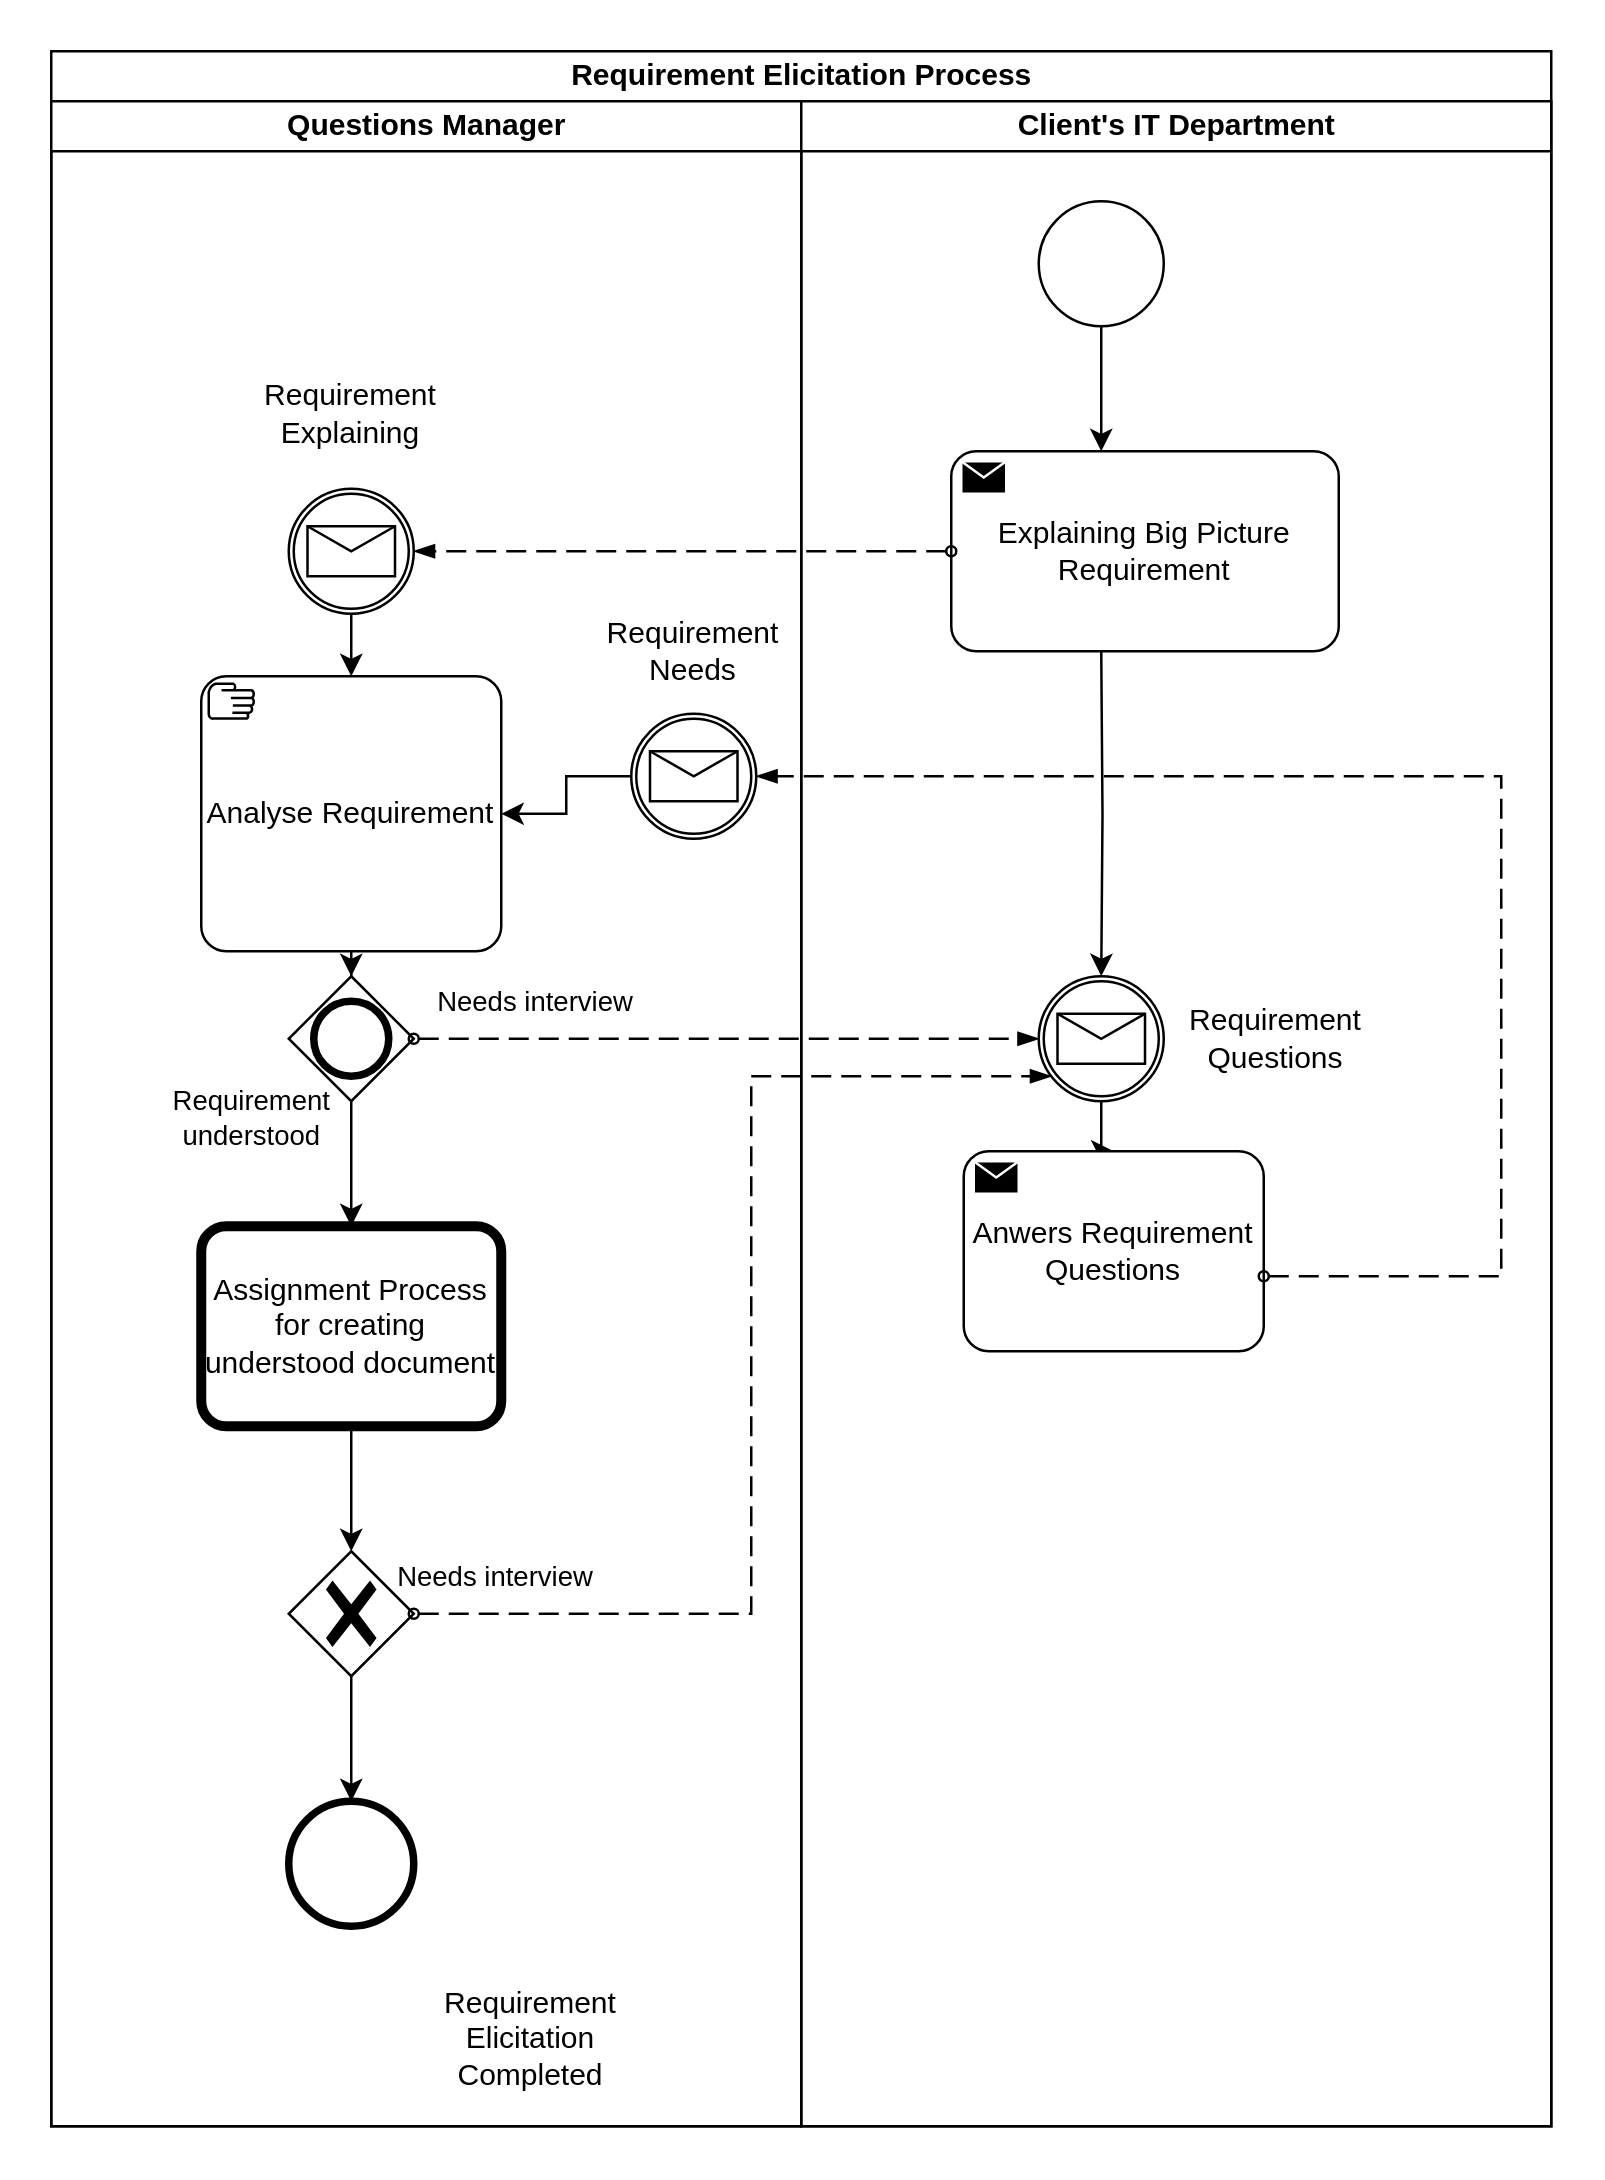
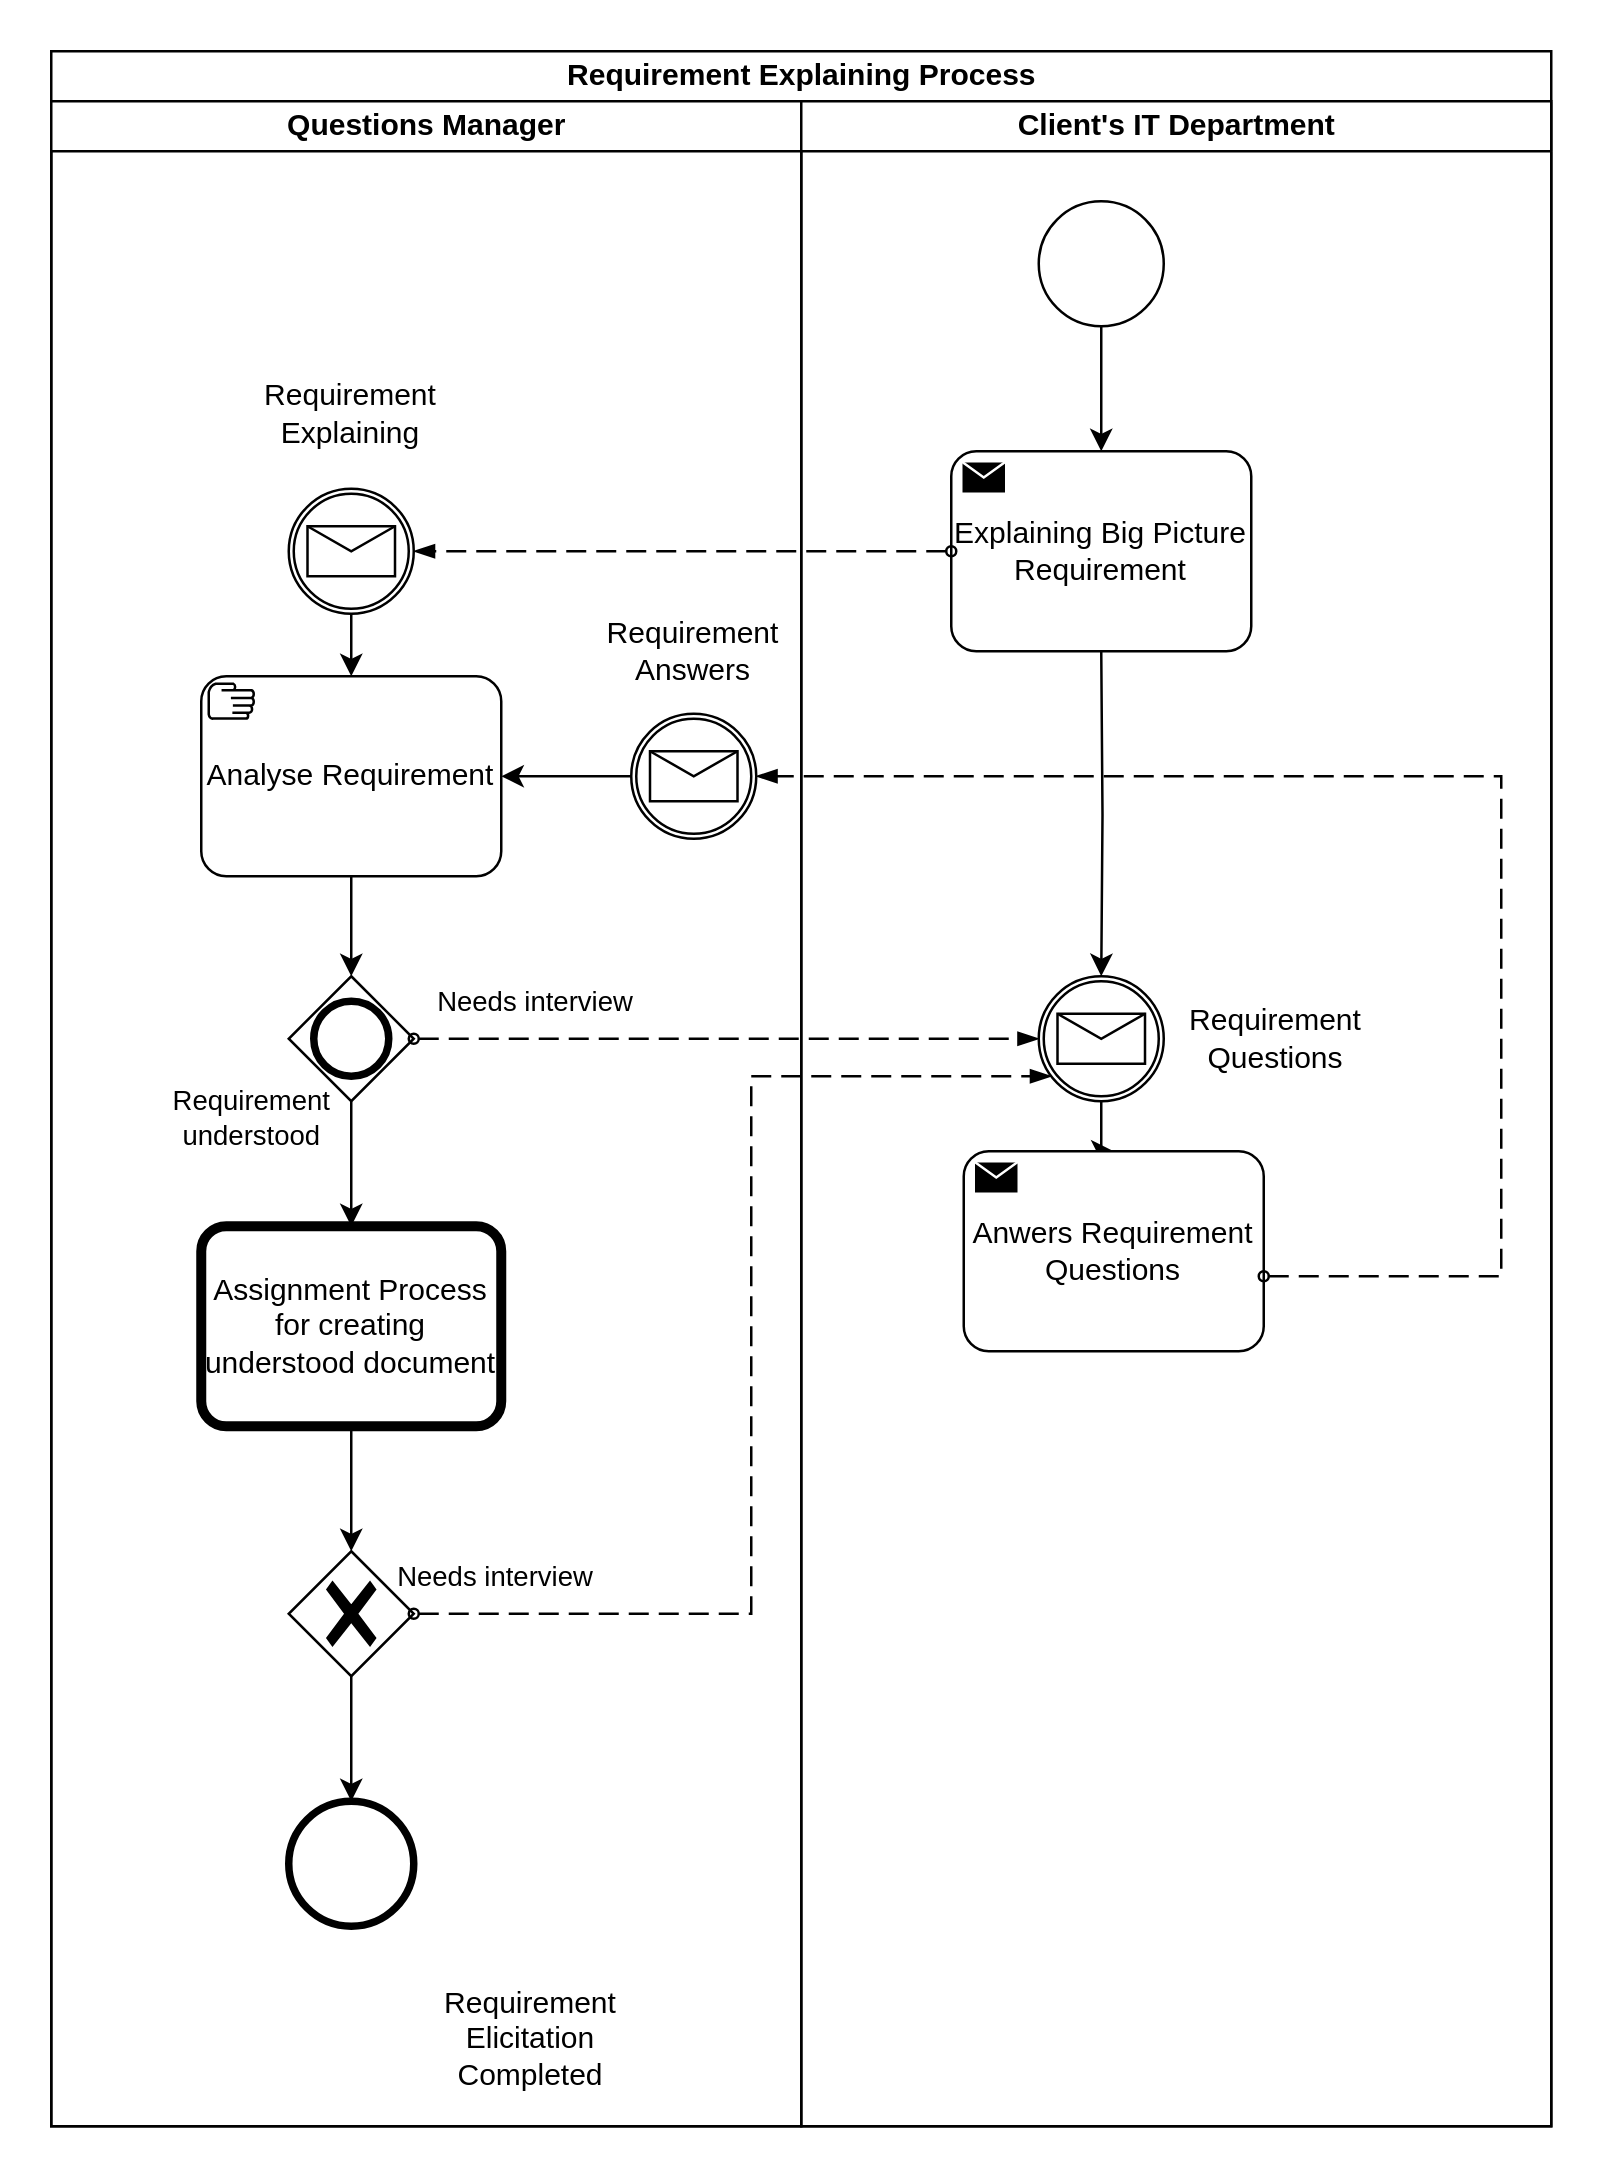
(803, 76) -> (803, 76)
(1145, 551) -> (1101, 551)
(694, 651) -> (694, 651)
(351, 814) -> (351, 776)
